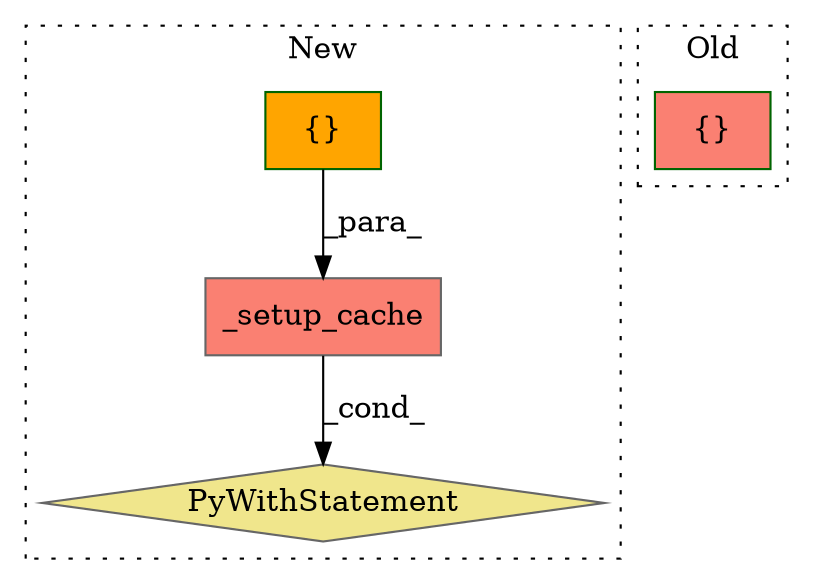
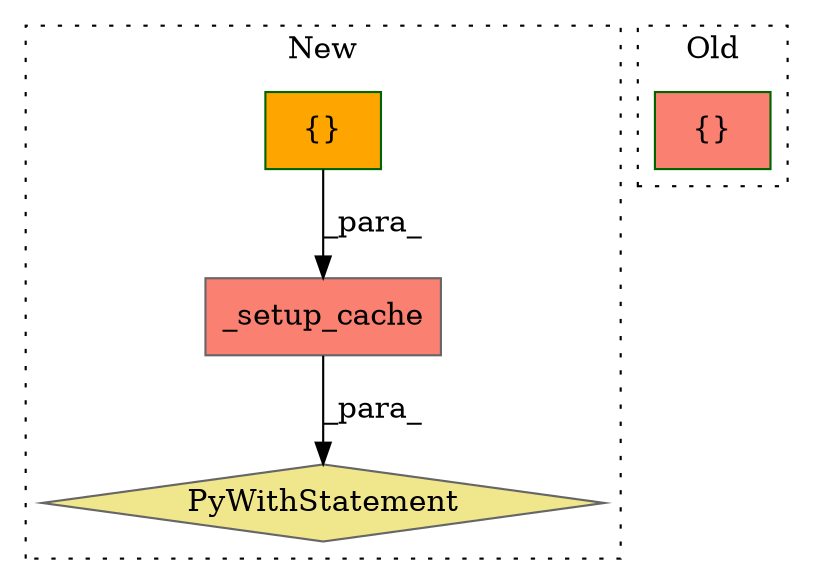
(375, 410) -> (372, 410)
